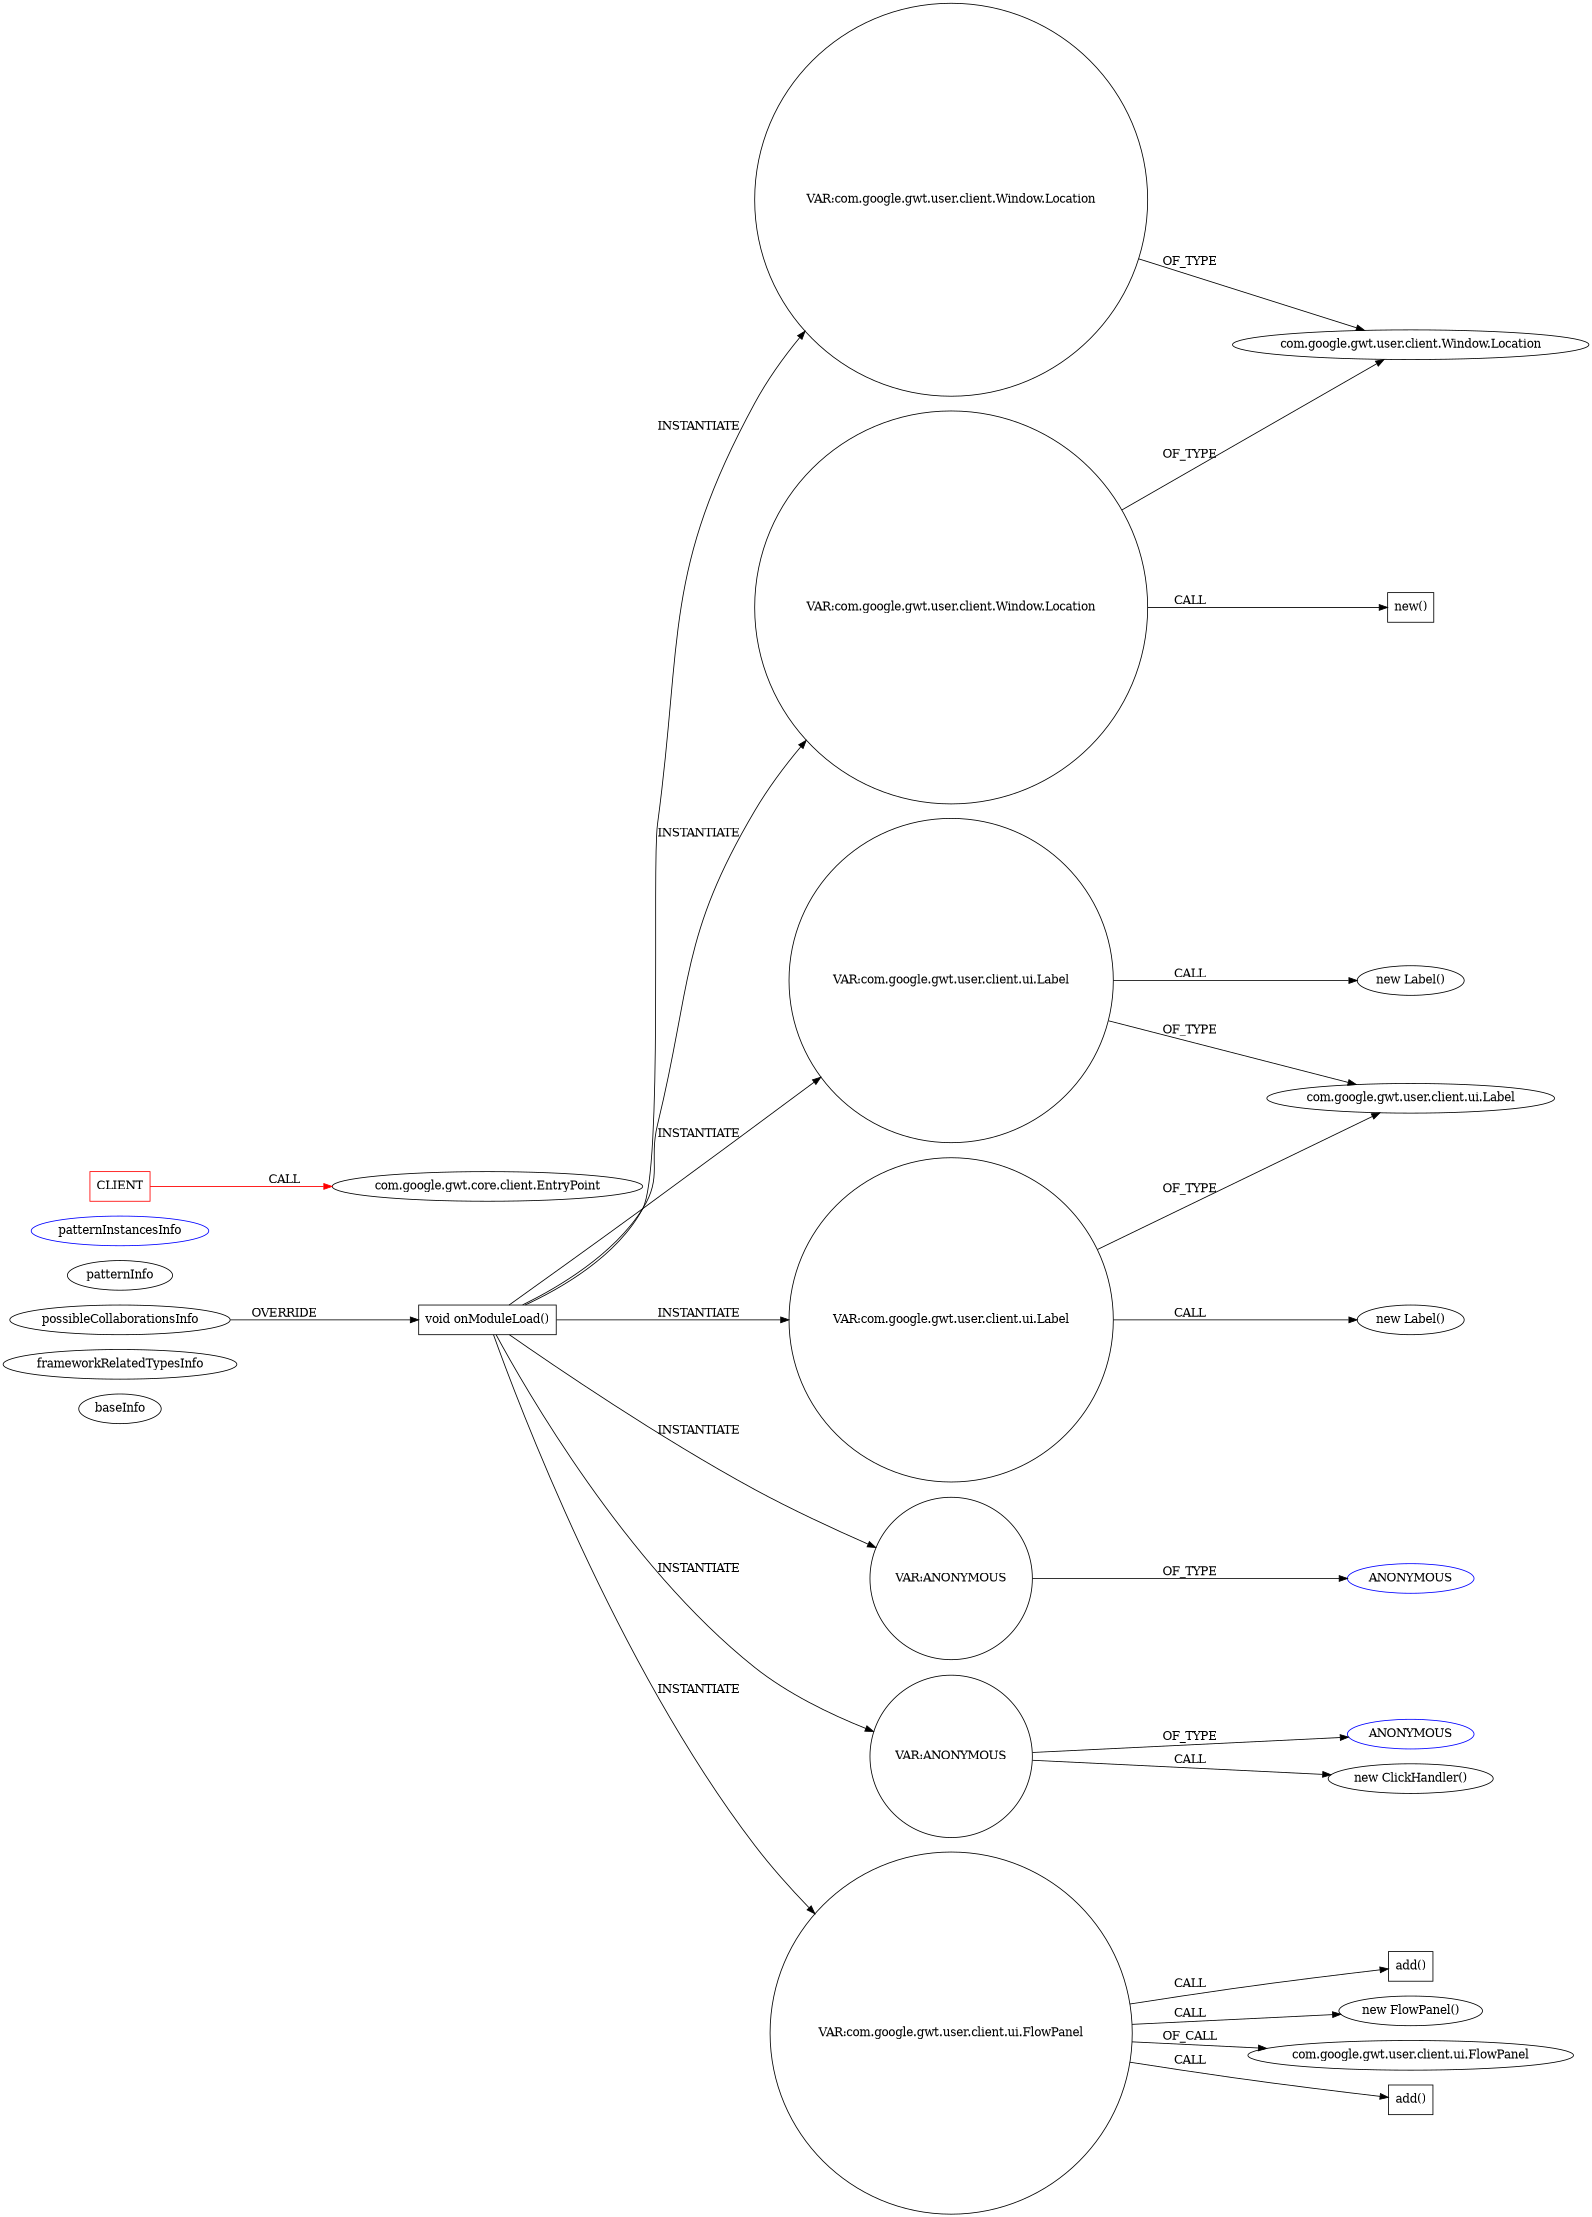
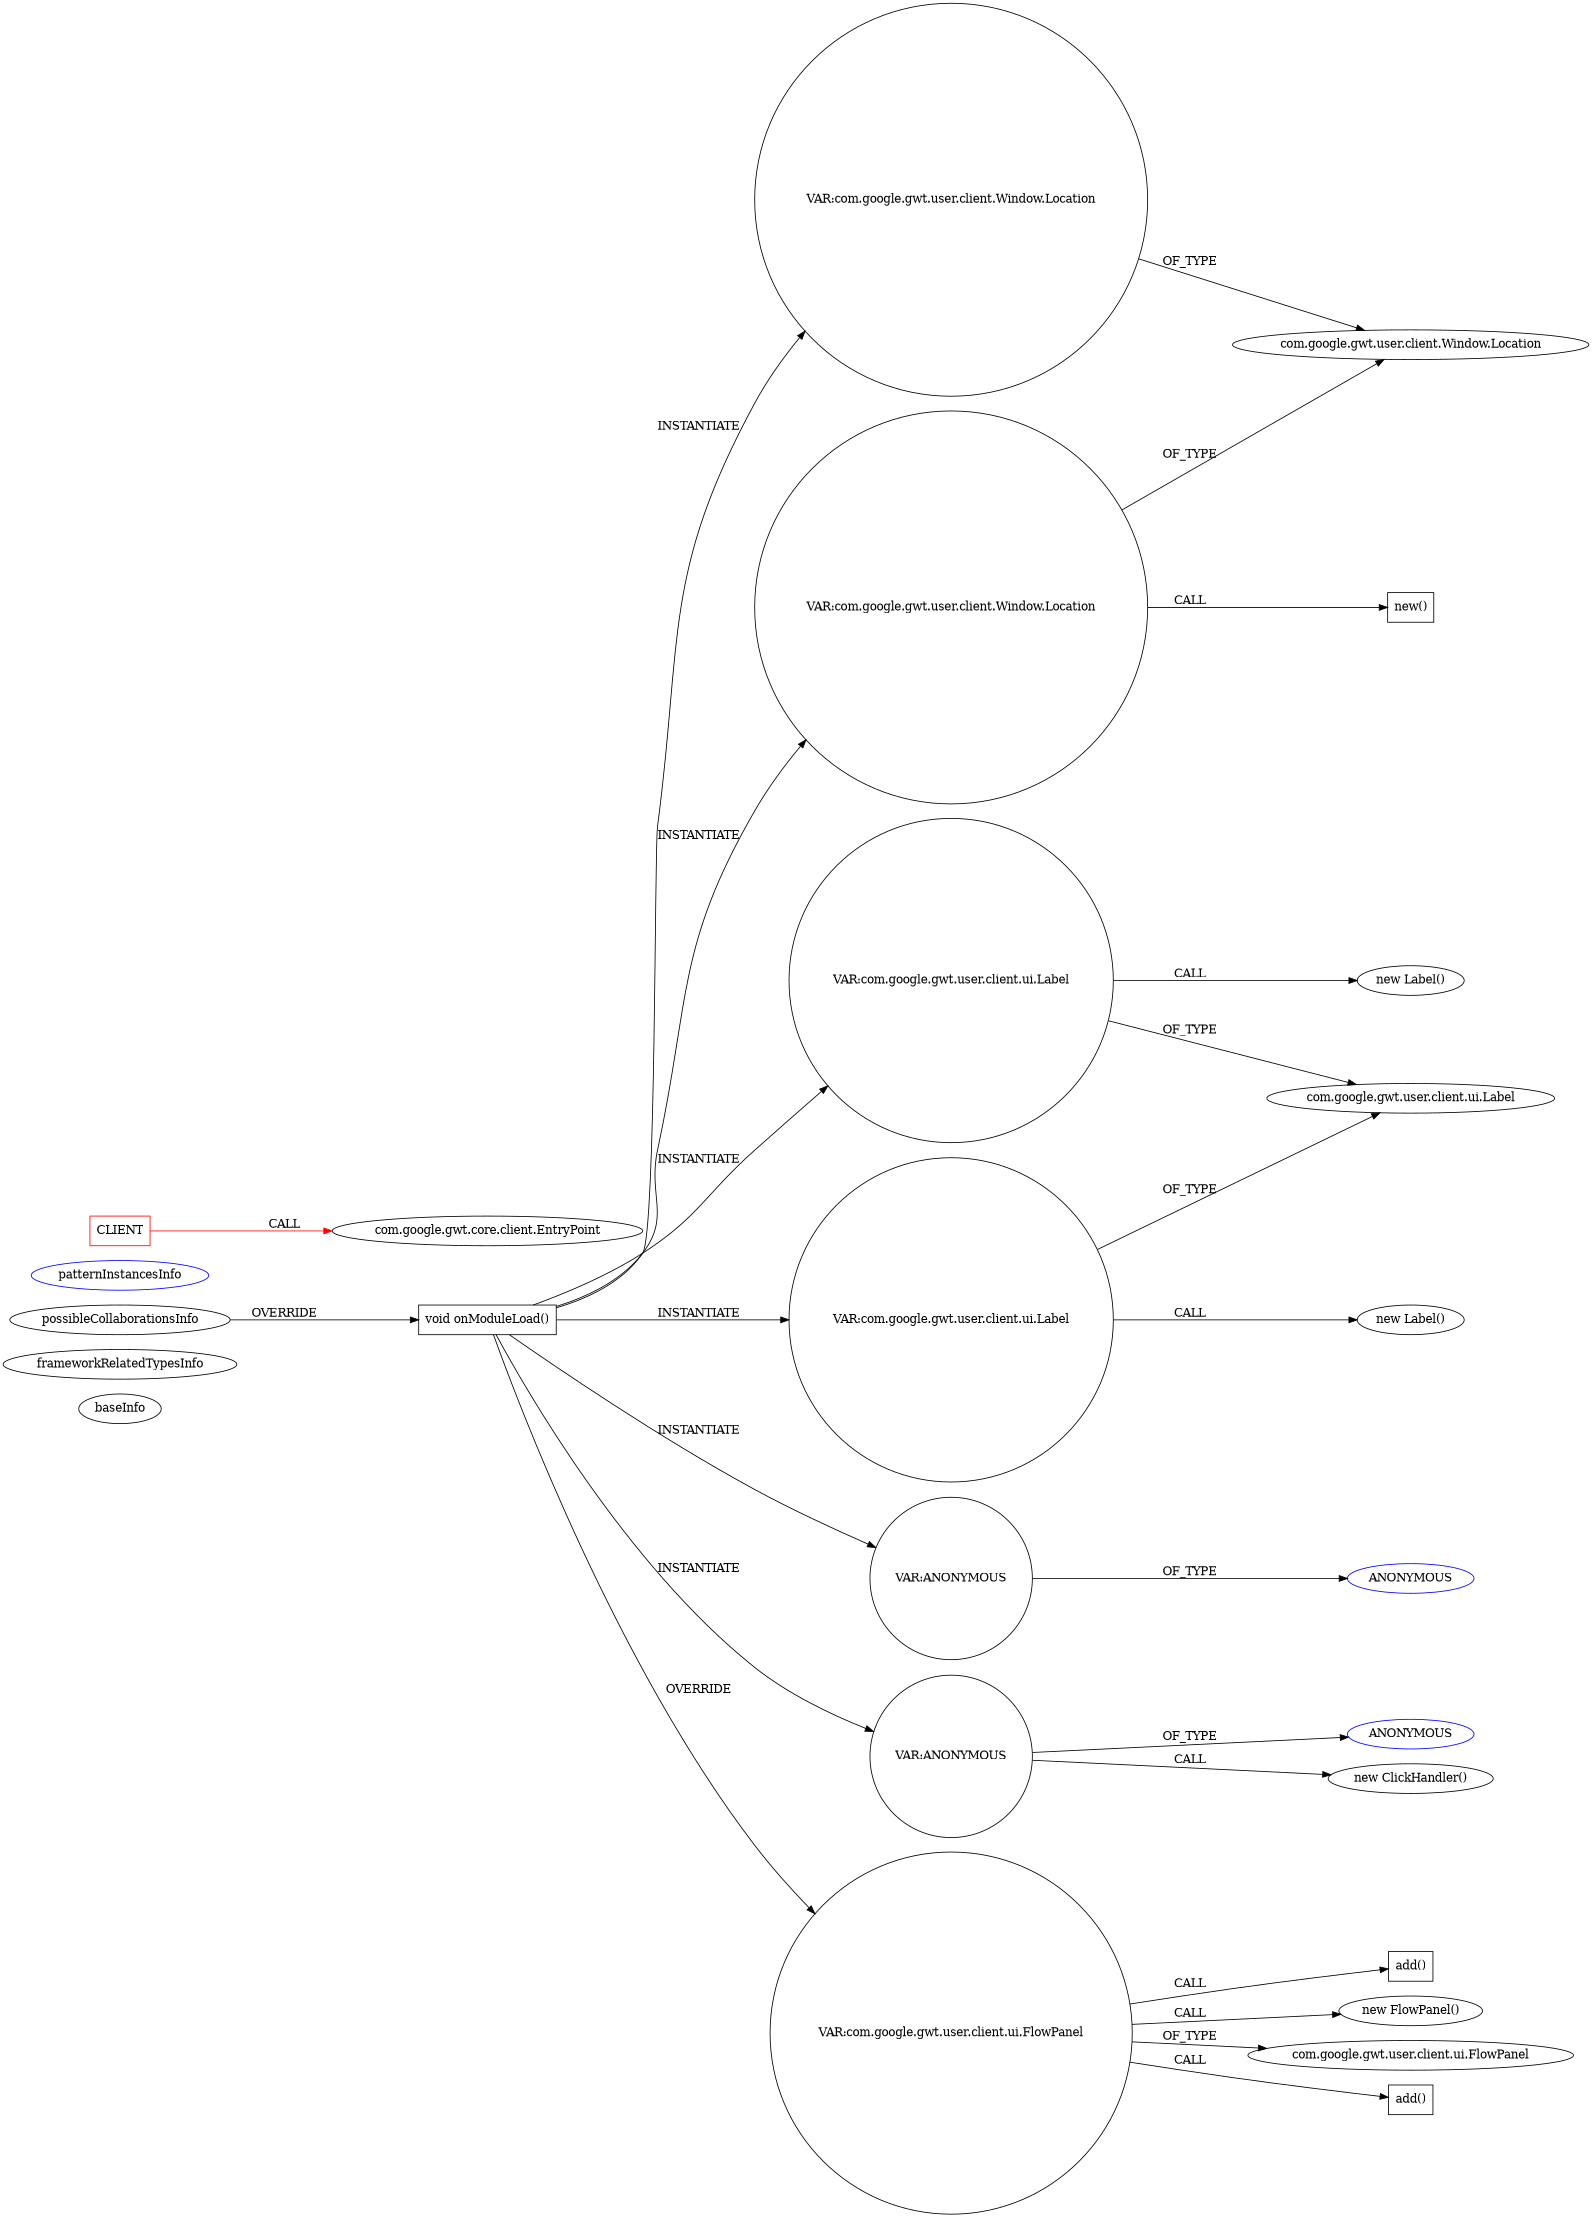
(120, 1275) -> none
(699, 1690) -> (699, 1690)
(1190, 2037) -> (1190, 2037)
